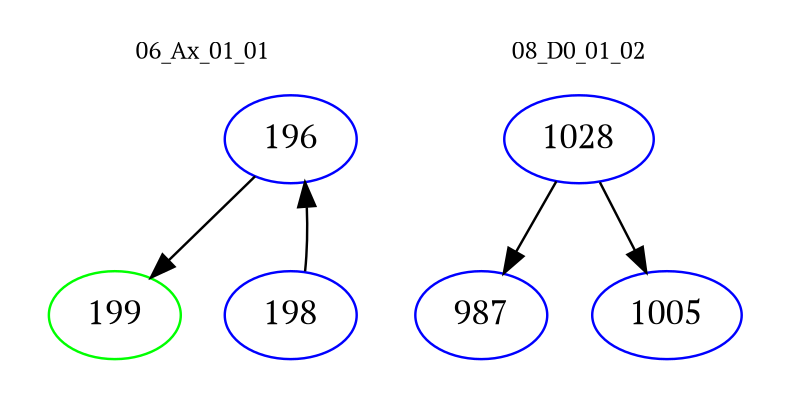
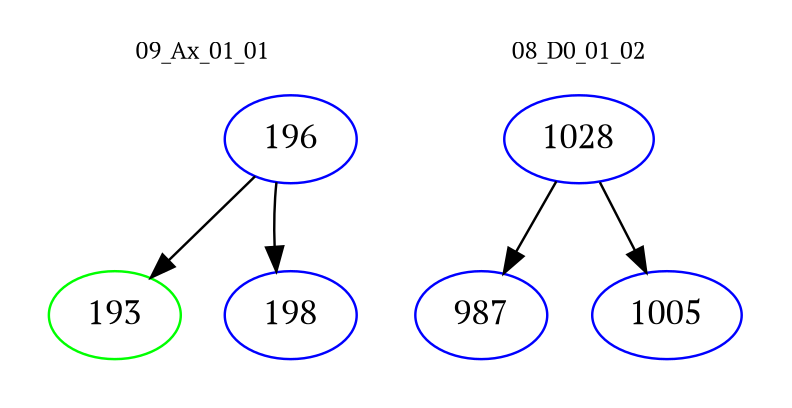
(203, 53) -> (203, 53)
(307, 239) -> (274, 215)
(115, 315) -> (115, 315)
